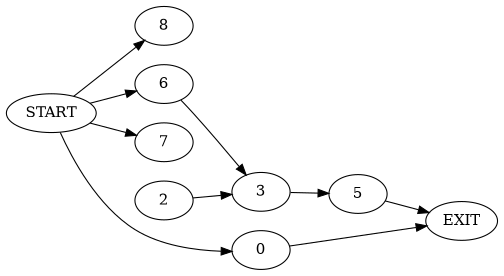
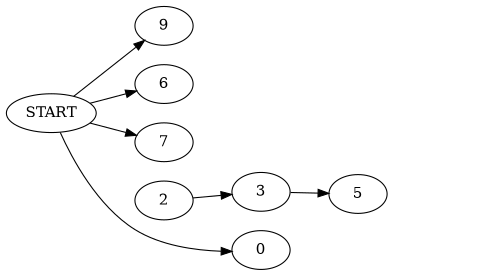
(164, 26) -> (164, 26)
(211, 133) -> none
(462, 221) -> none
